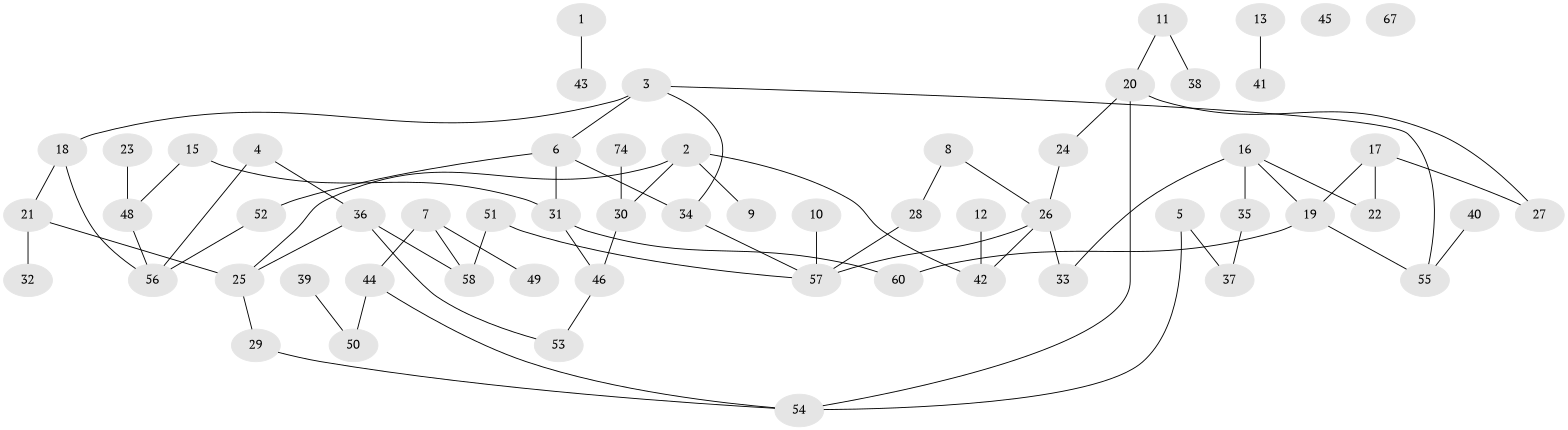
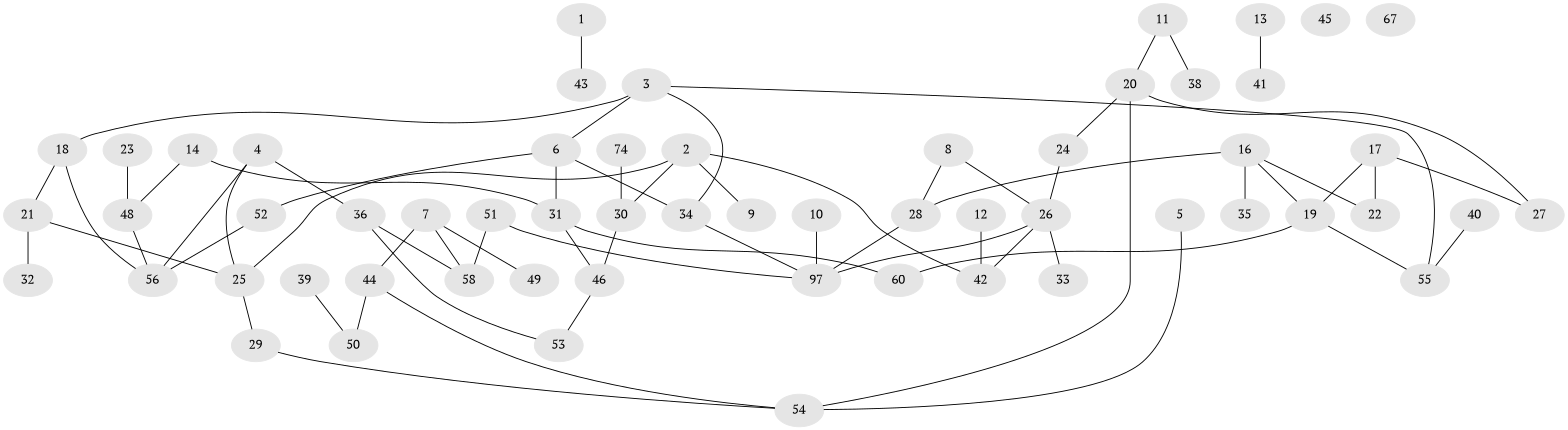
(193, 150) -> (193, 150)
(1143, 202) -> (1076, 170)
(300, 248) -> (227, 213)
(816, 280) -> (816, 280)
(1230, 280) -> none
